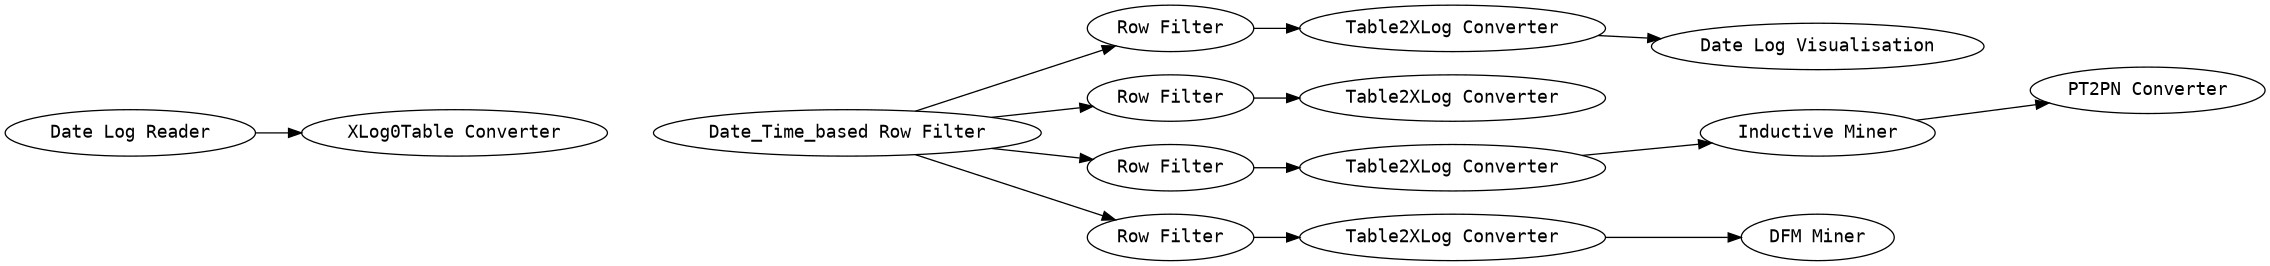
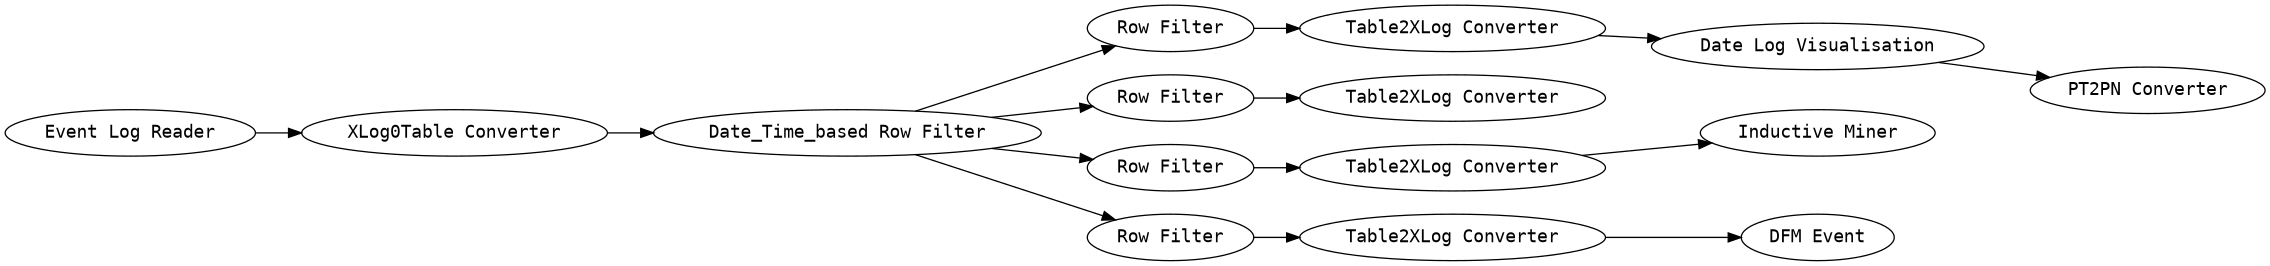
(1976, 112) -> (1988, 69)
(130, 133) -> (130, 133)
none -> (624, 133)
(1818, 237) -> (1818, 237)
